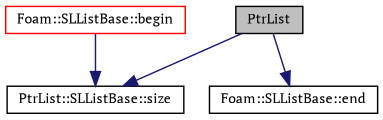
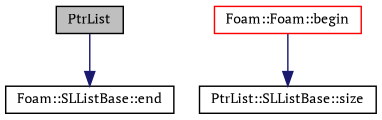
(95, 20) -> (288, 20)
(189, 57) -> none
